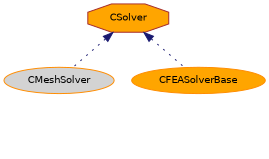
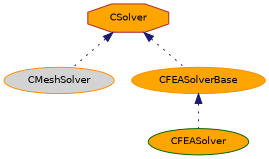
none -> (198, 142)
